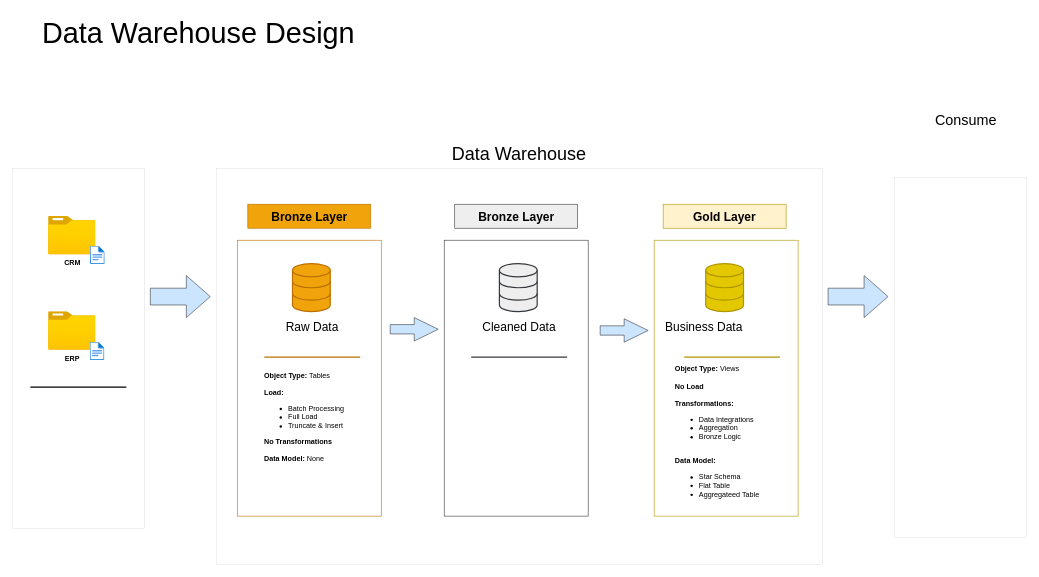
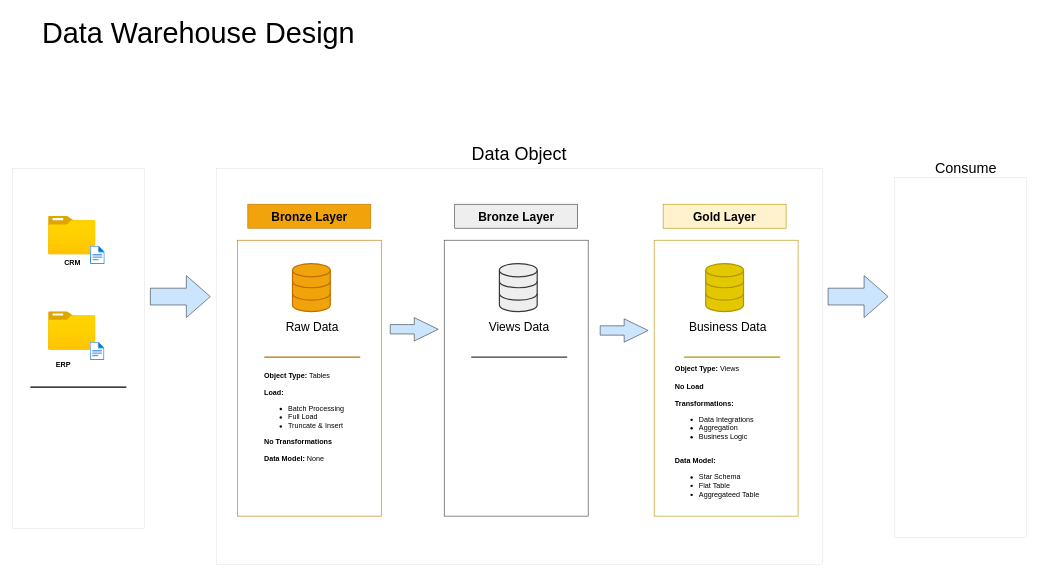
(966, 120) -> (966, 168)
(519, 153) -> (519, 153)
(519, 327) -> (519, 327)
(704, 327) -> (728, 327)
(72, 359) -> (63, 365)
(709, 435) -> (709, 435)
